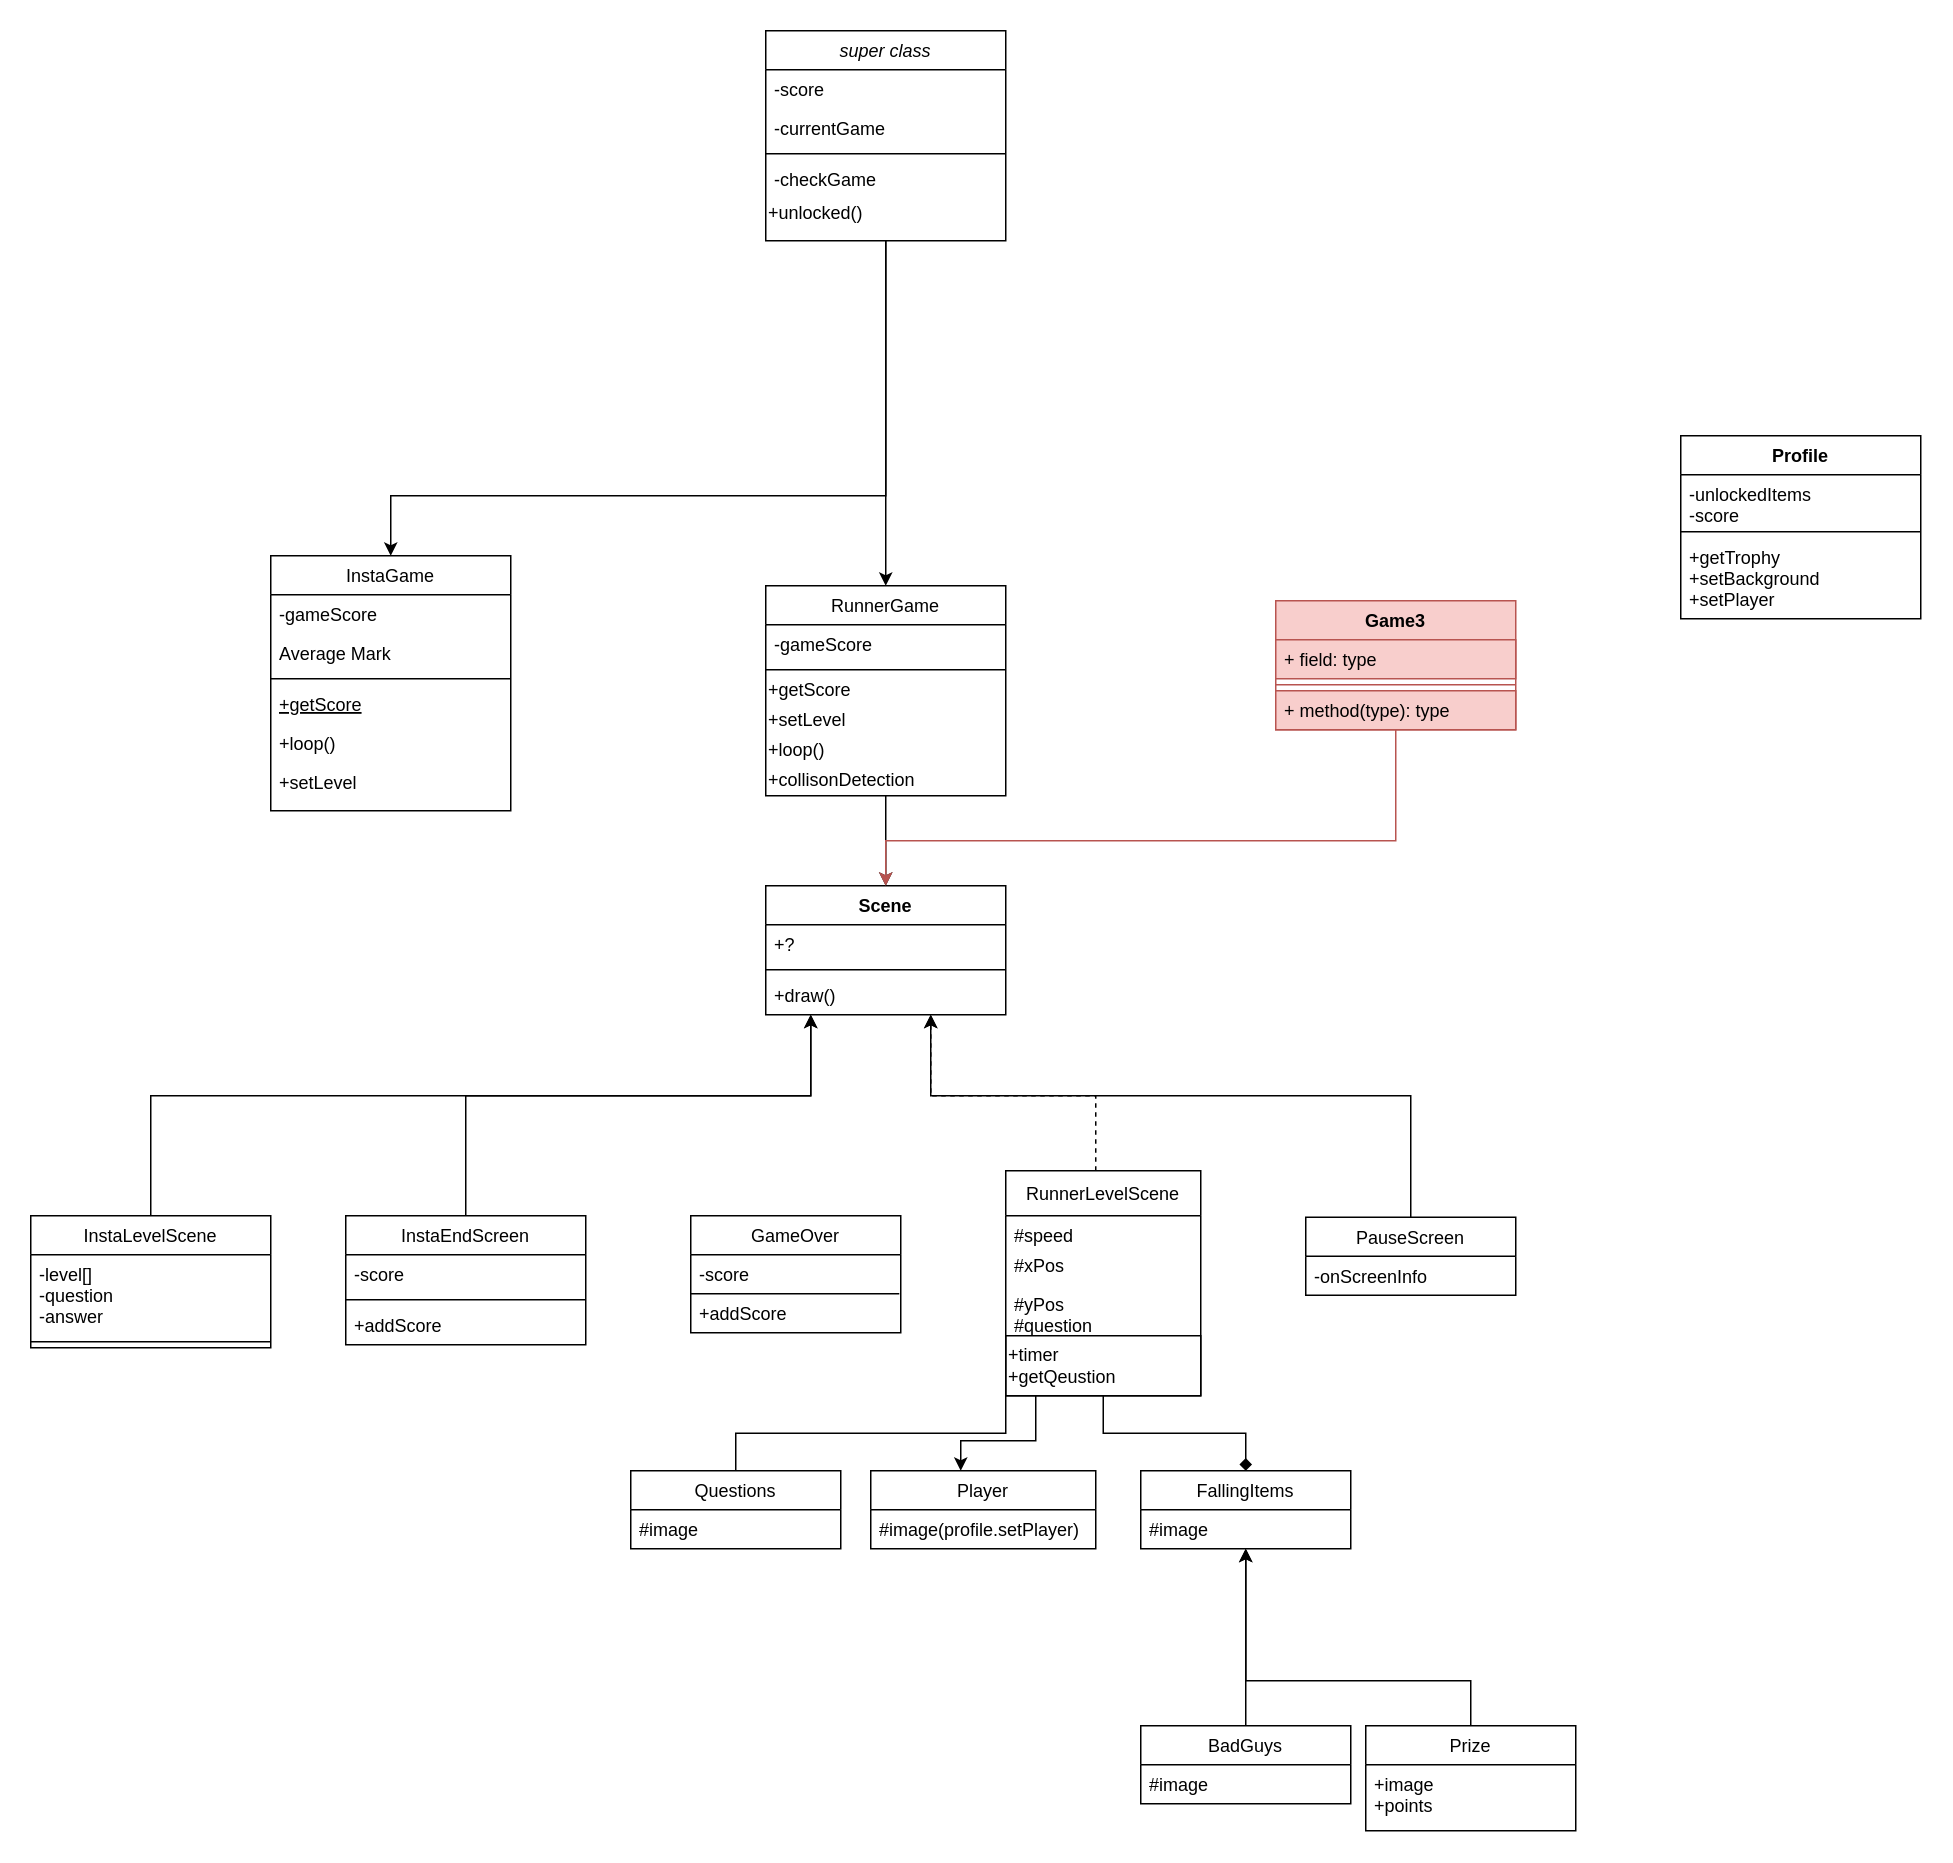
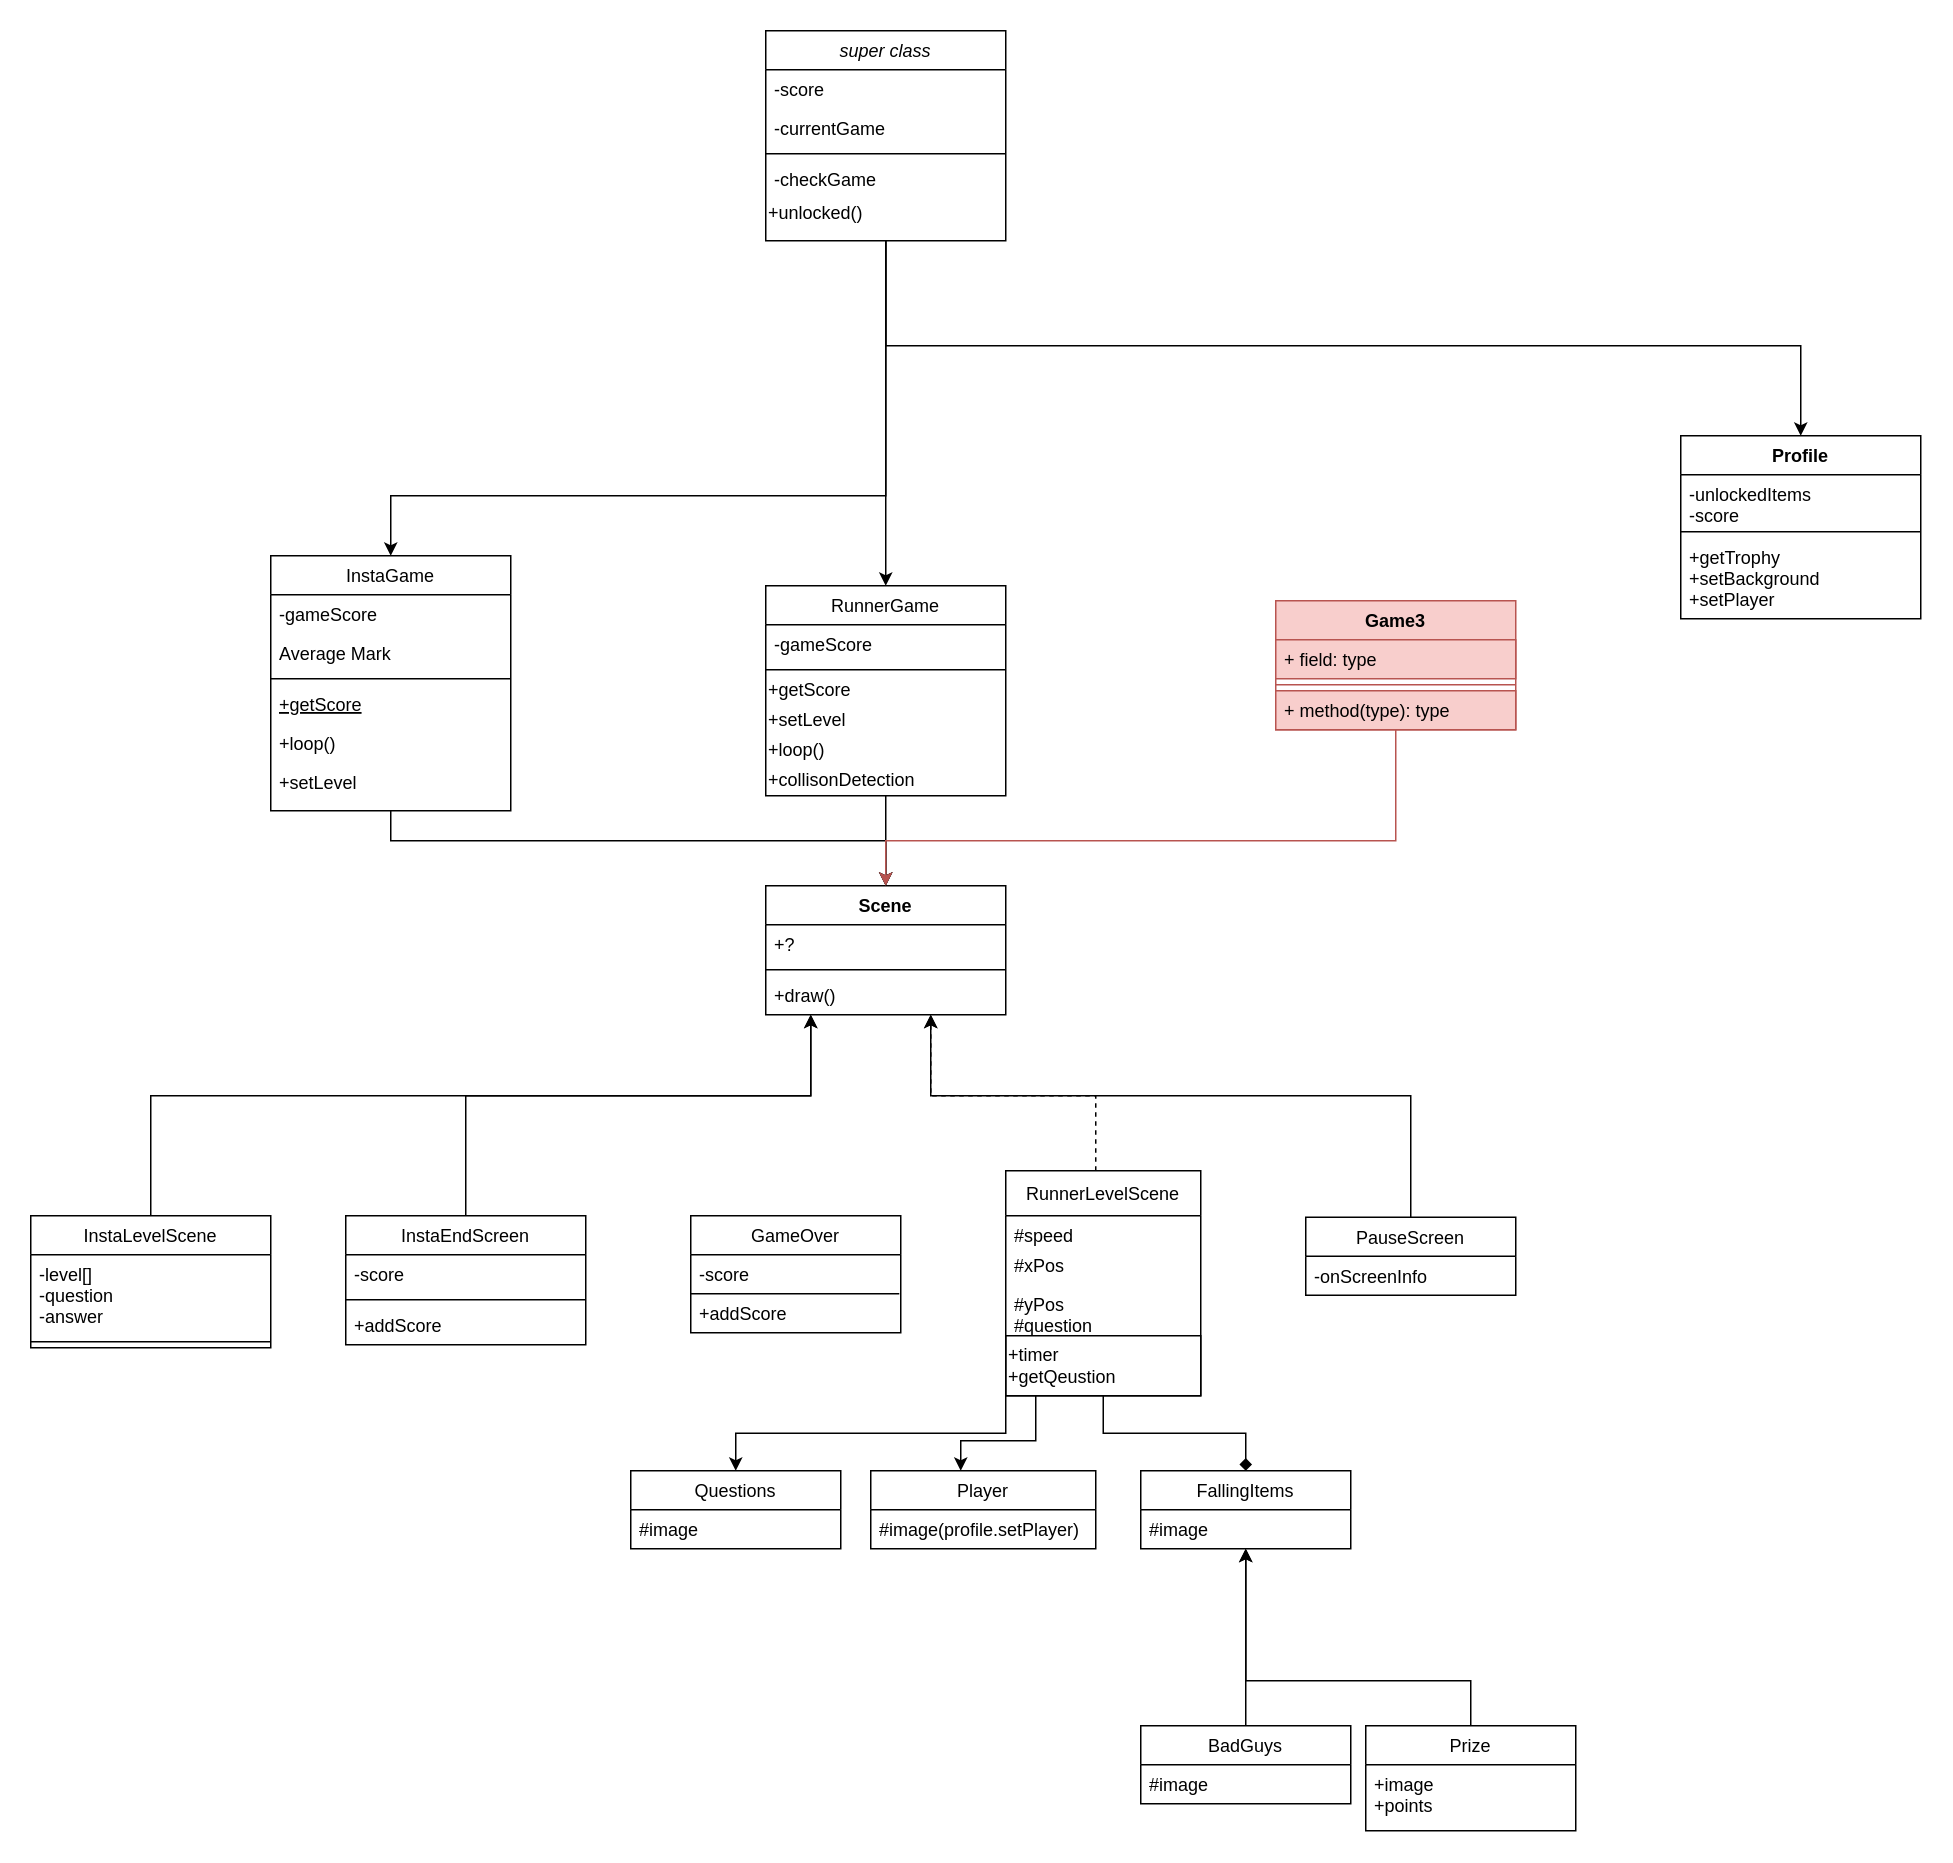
none -> (1384, 346)
none -> (623, 841)
(736, 1462) -> (736, 1459)
